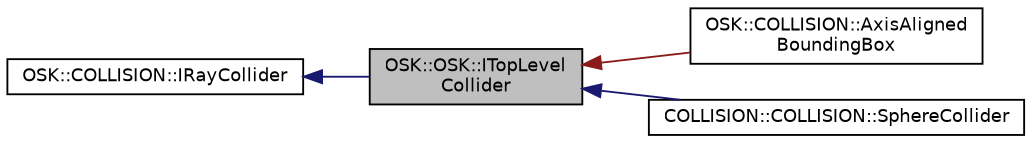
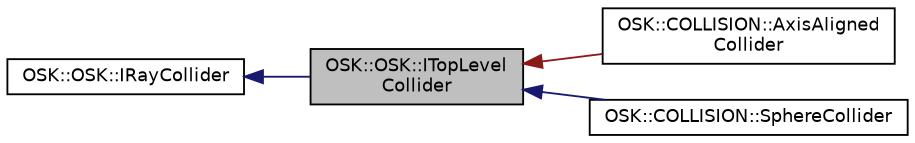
(836, 36) -> (749, 36)
(155, 77) -> (126, 77)
(836, 117) -> (749, 117)
